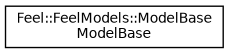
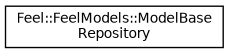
(114, 27) -> (114, 27)
